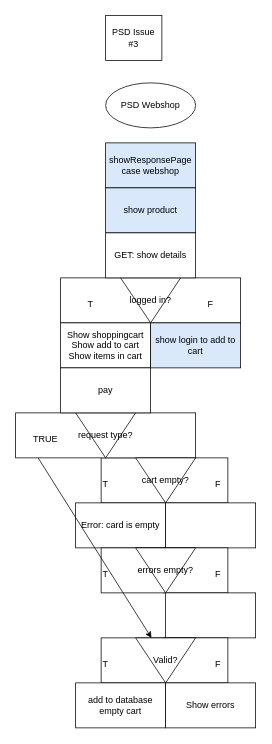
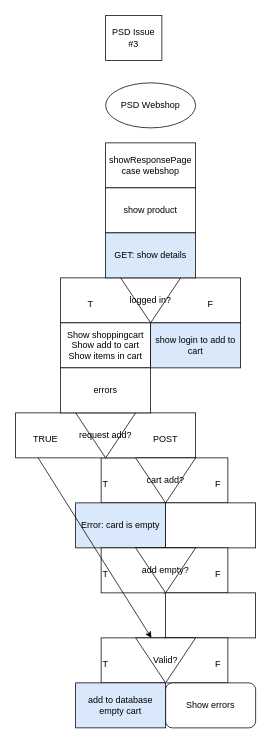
(150, 165) -> (150, 165)
(150, 210) -> (150, 210)
(150, 255) -> (150, 255)
(105, 390) -> (105, 390)
(105, 435) -> (105, 435)
none -> (165, 439)
(165, 480) -> (165, 480)
(120, 525) -> (120, 525)
(165, 570) -> (165, 570)
(120, 705) -> (120, 705)
(210, 705) -> (210, 705)
